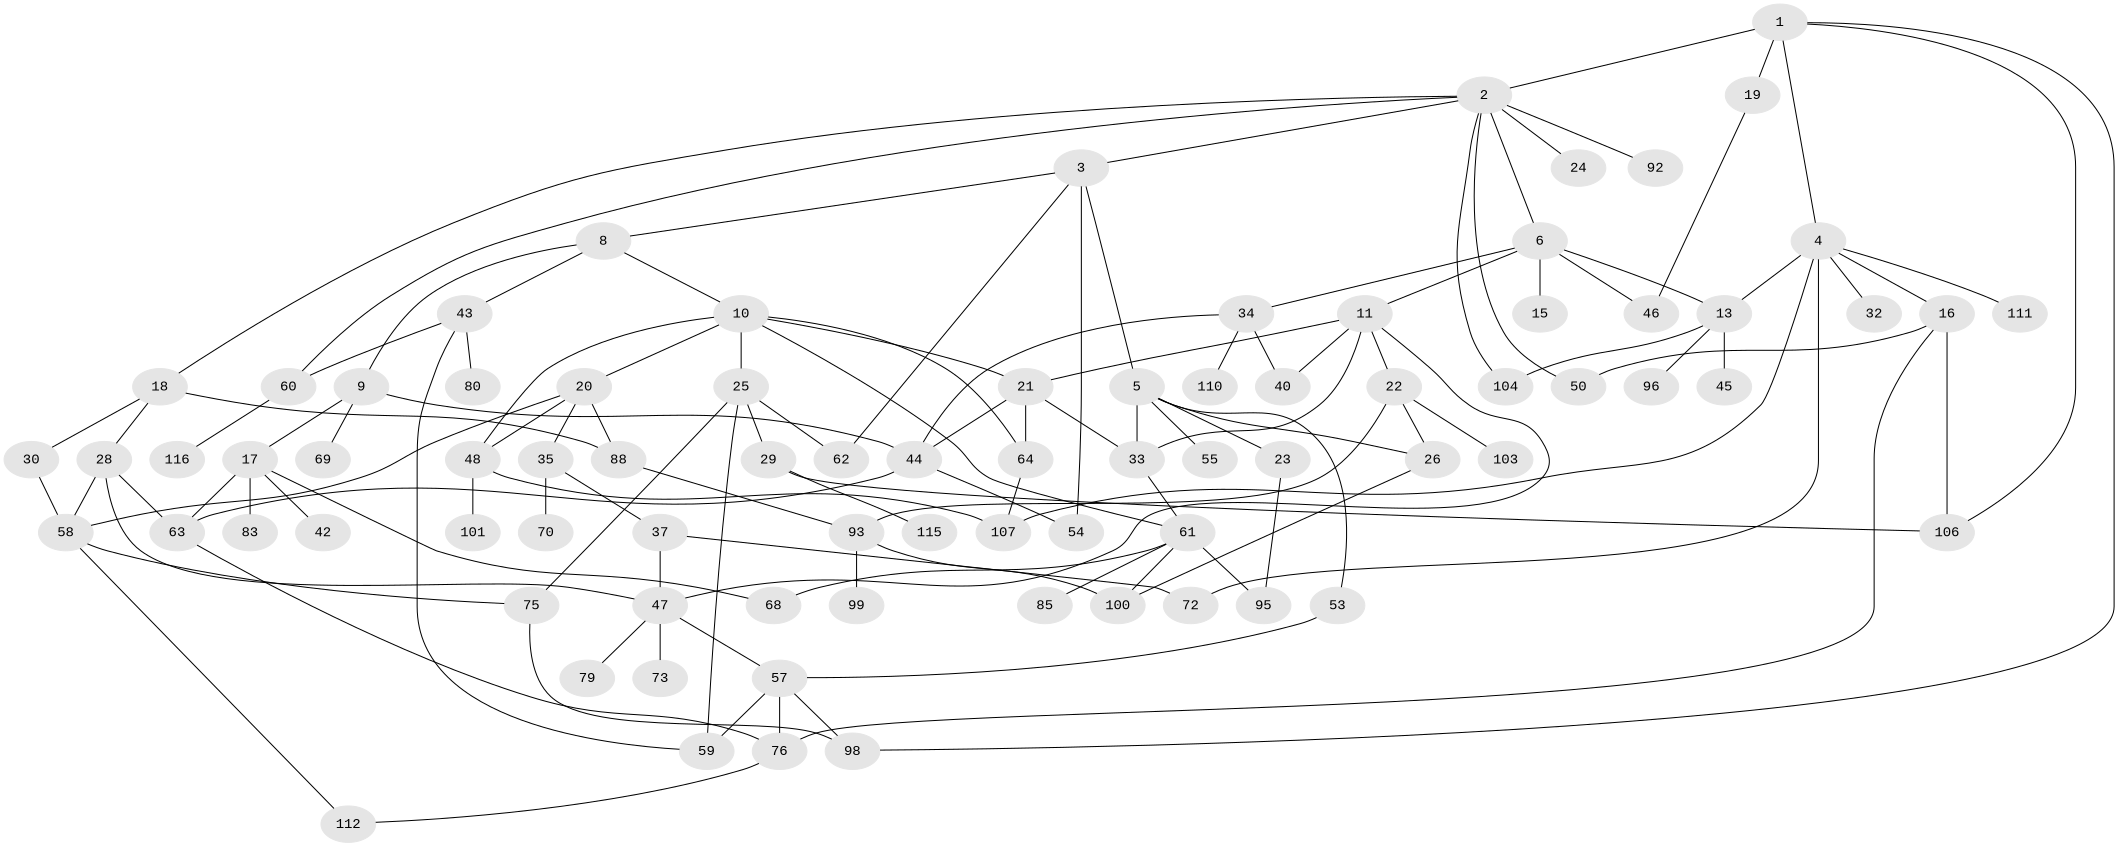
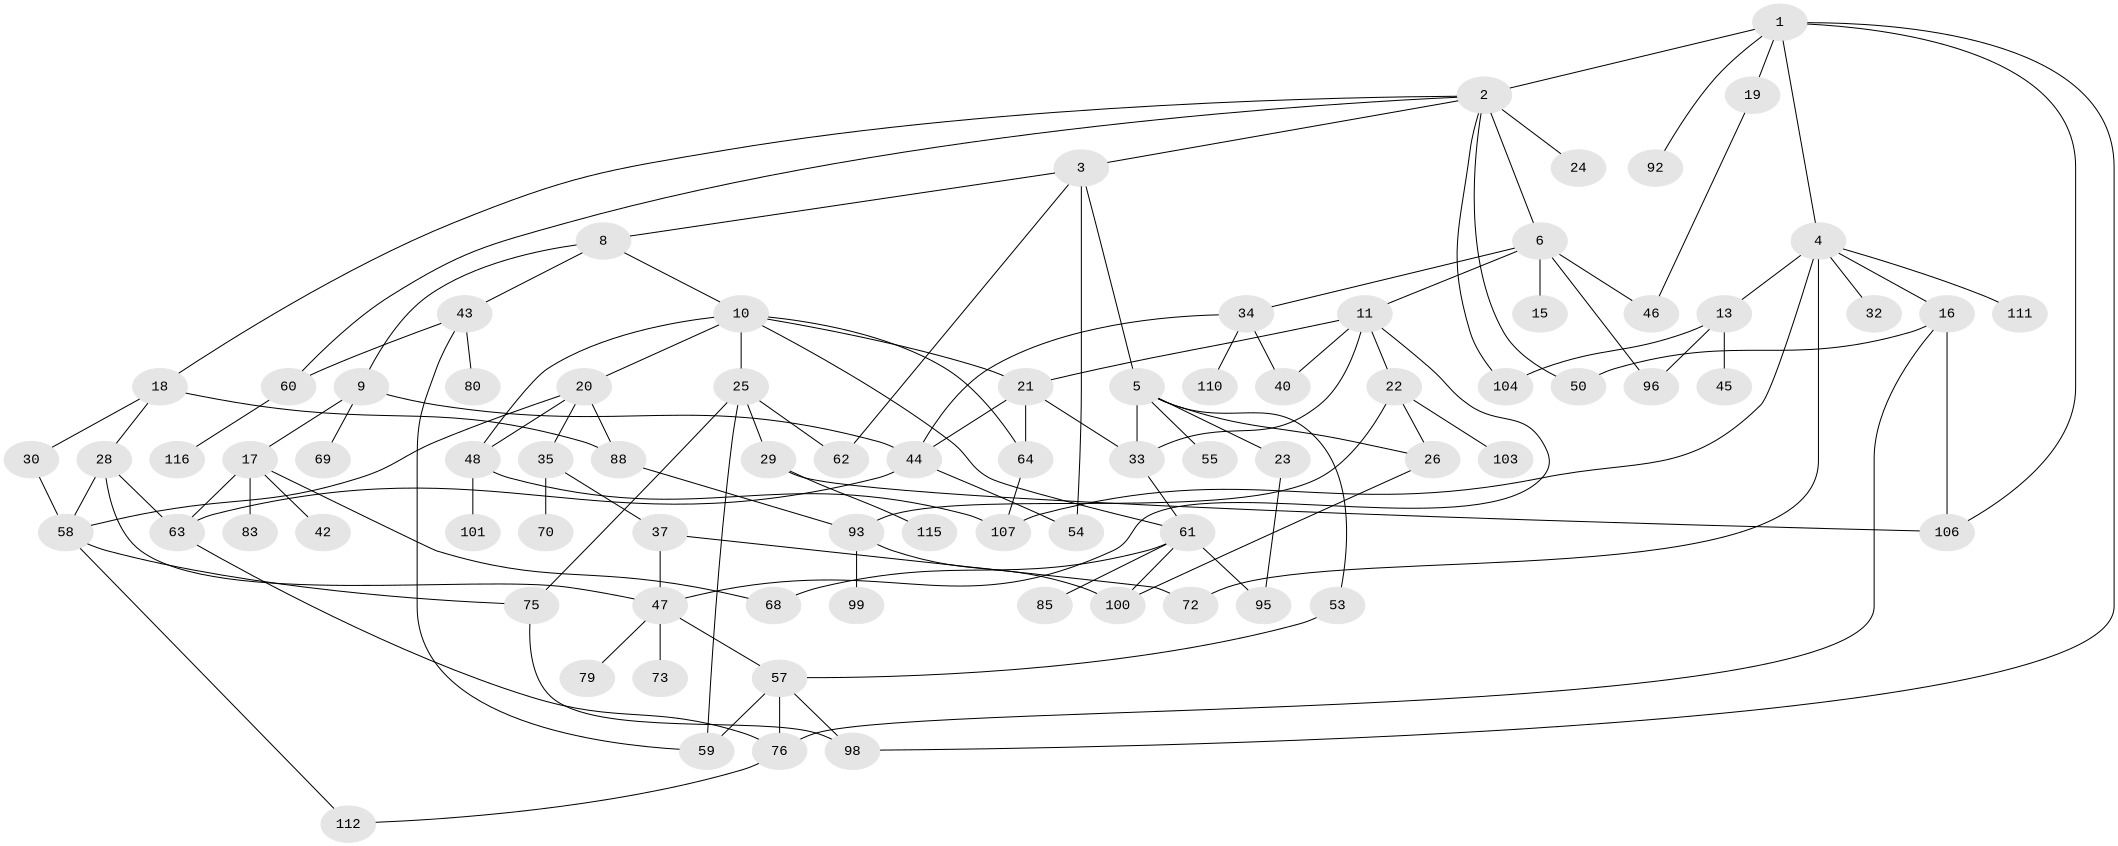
(1570, 131) -> (1707, 88)
(1634, 275) -> (1596, 314)
